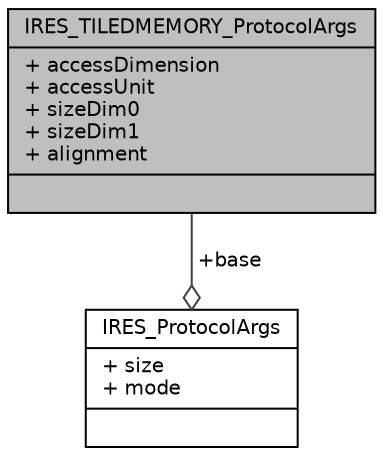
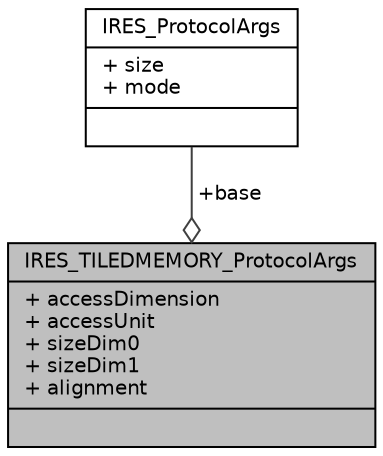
(192, 249) -> (192, 182)
